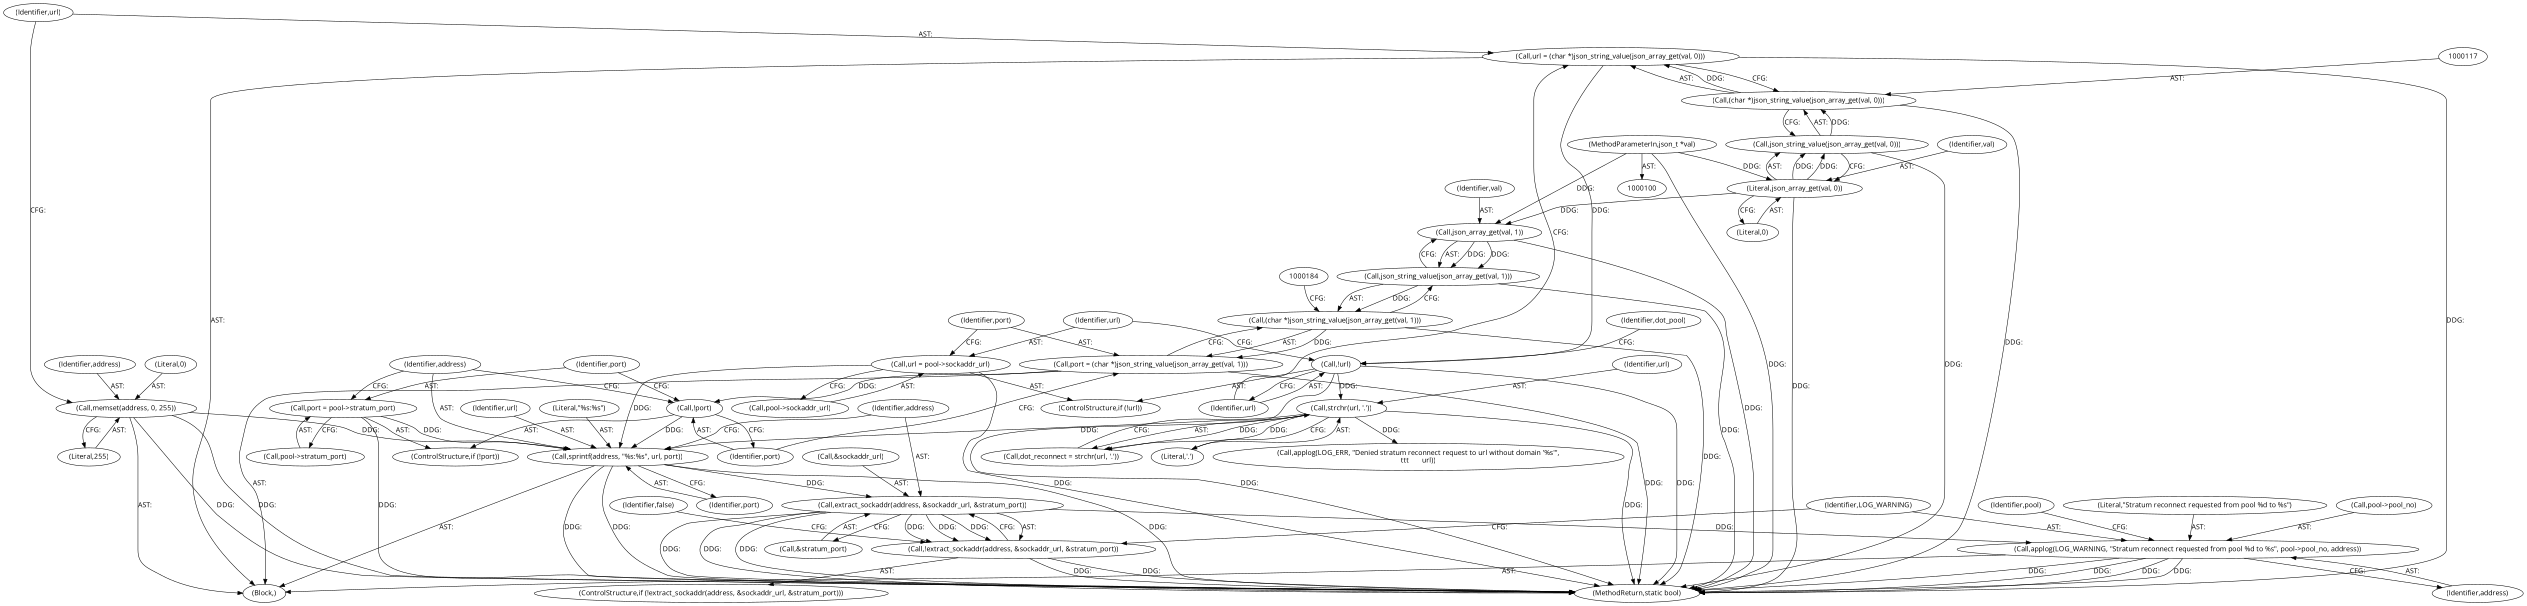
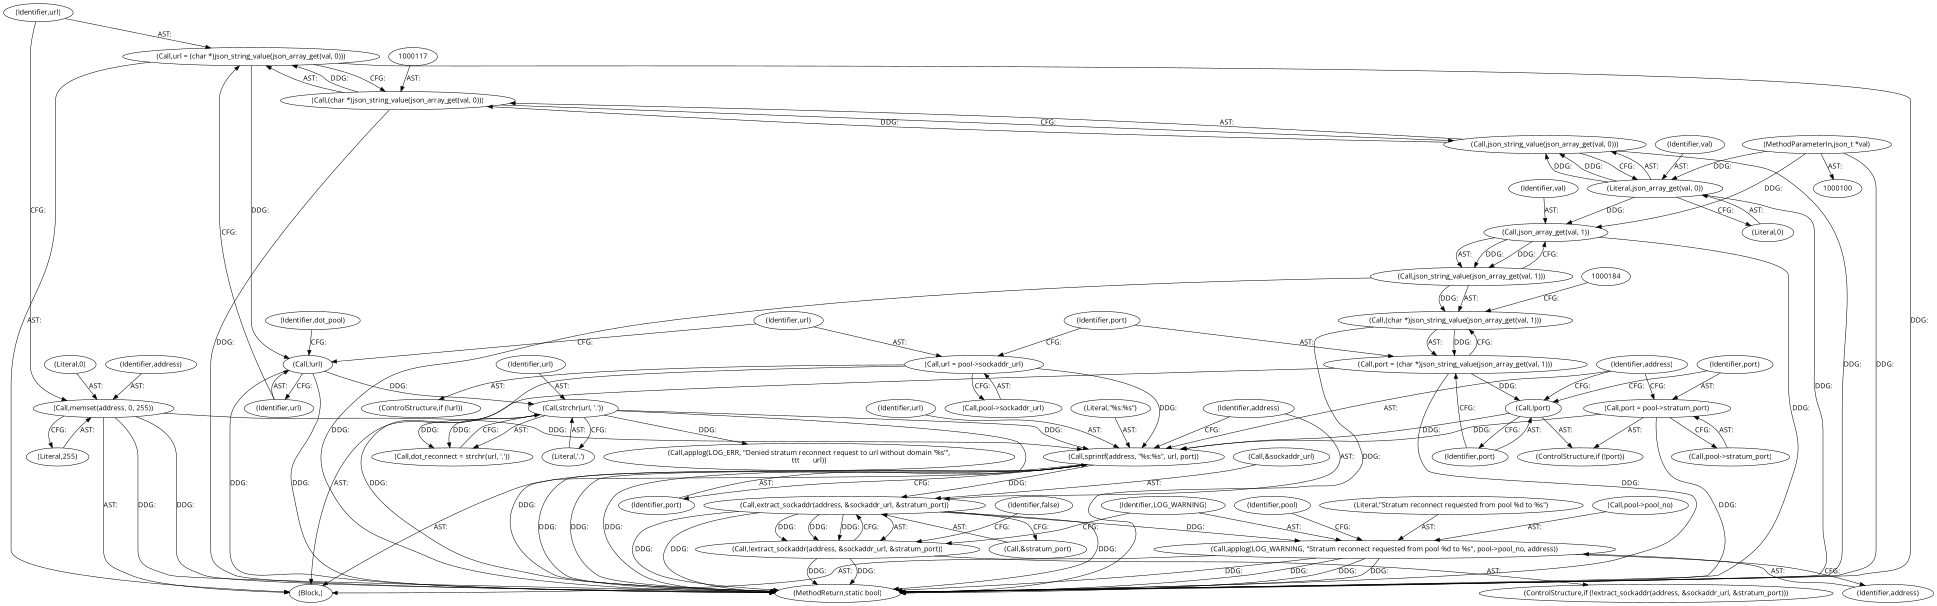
(1412, 304) -> none
(1228, 385) -> none
